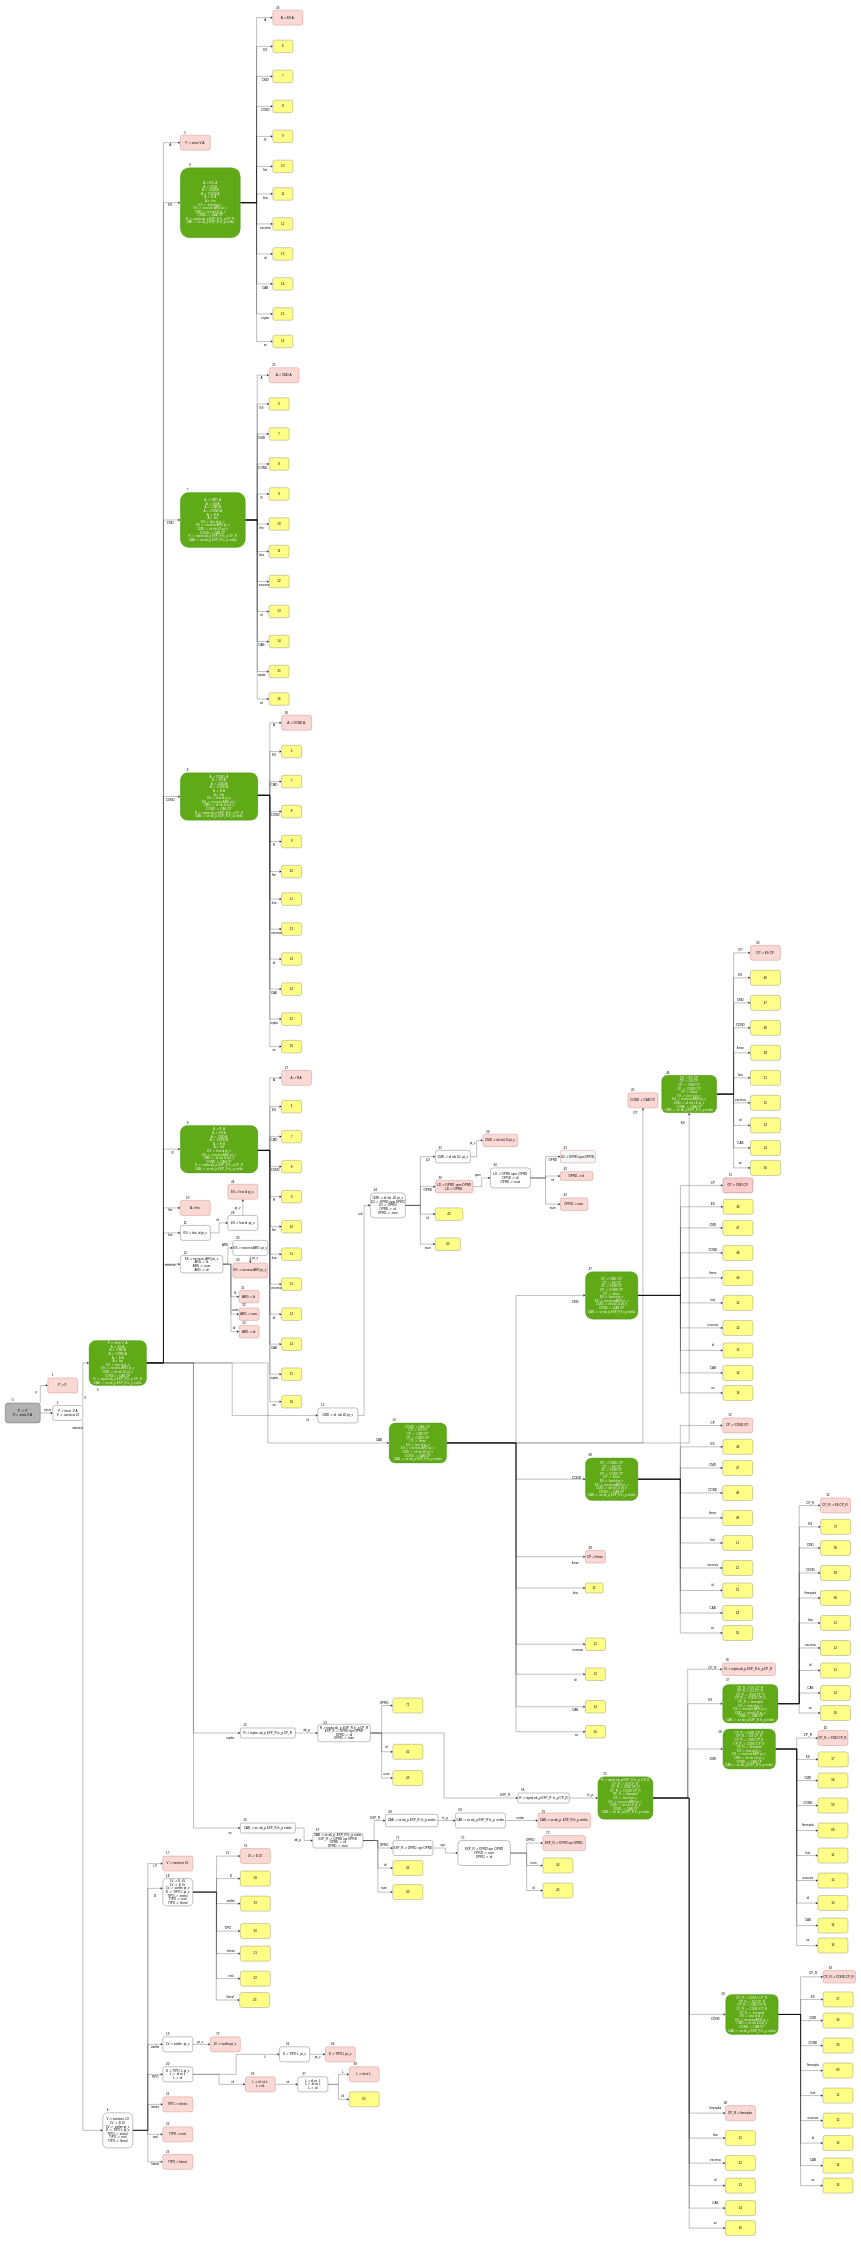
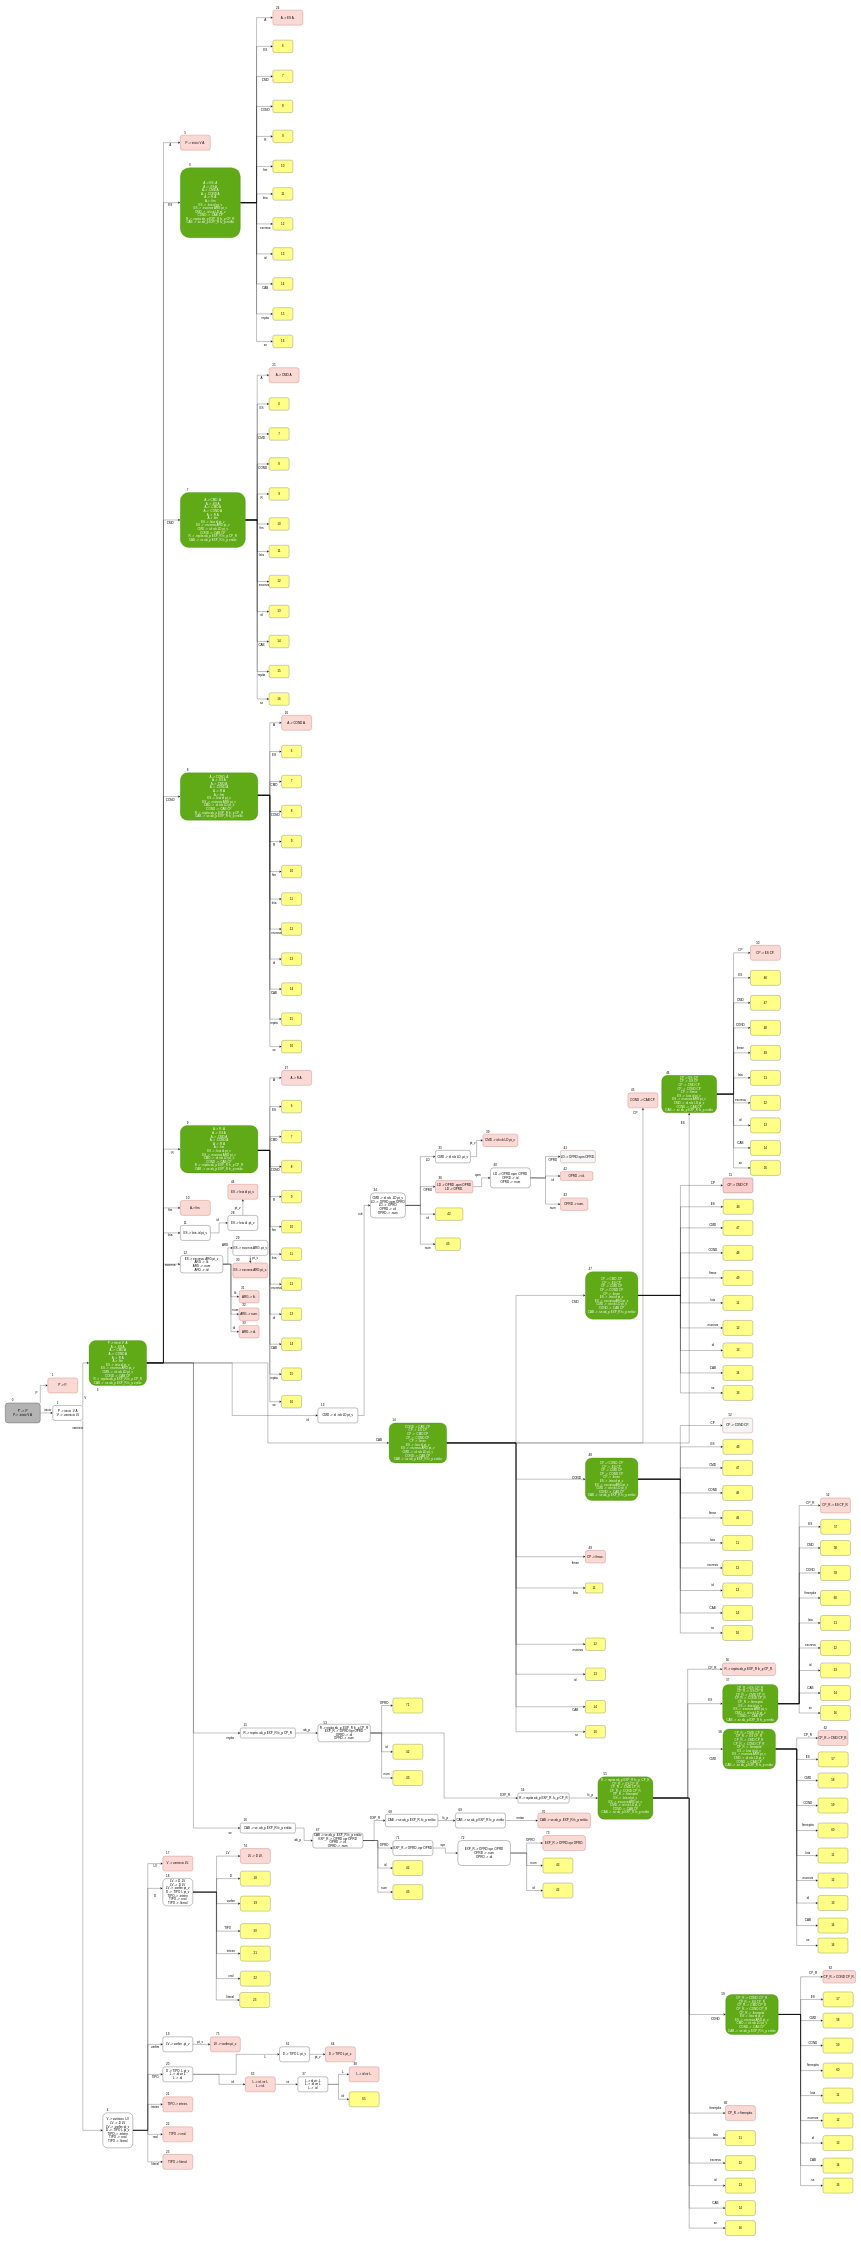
(737, 1425) -> (737, 1425)
